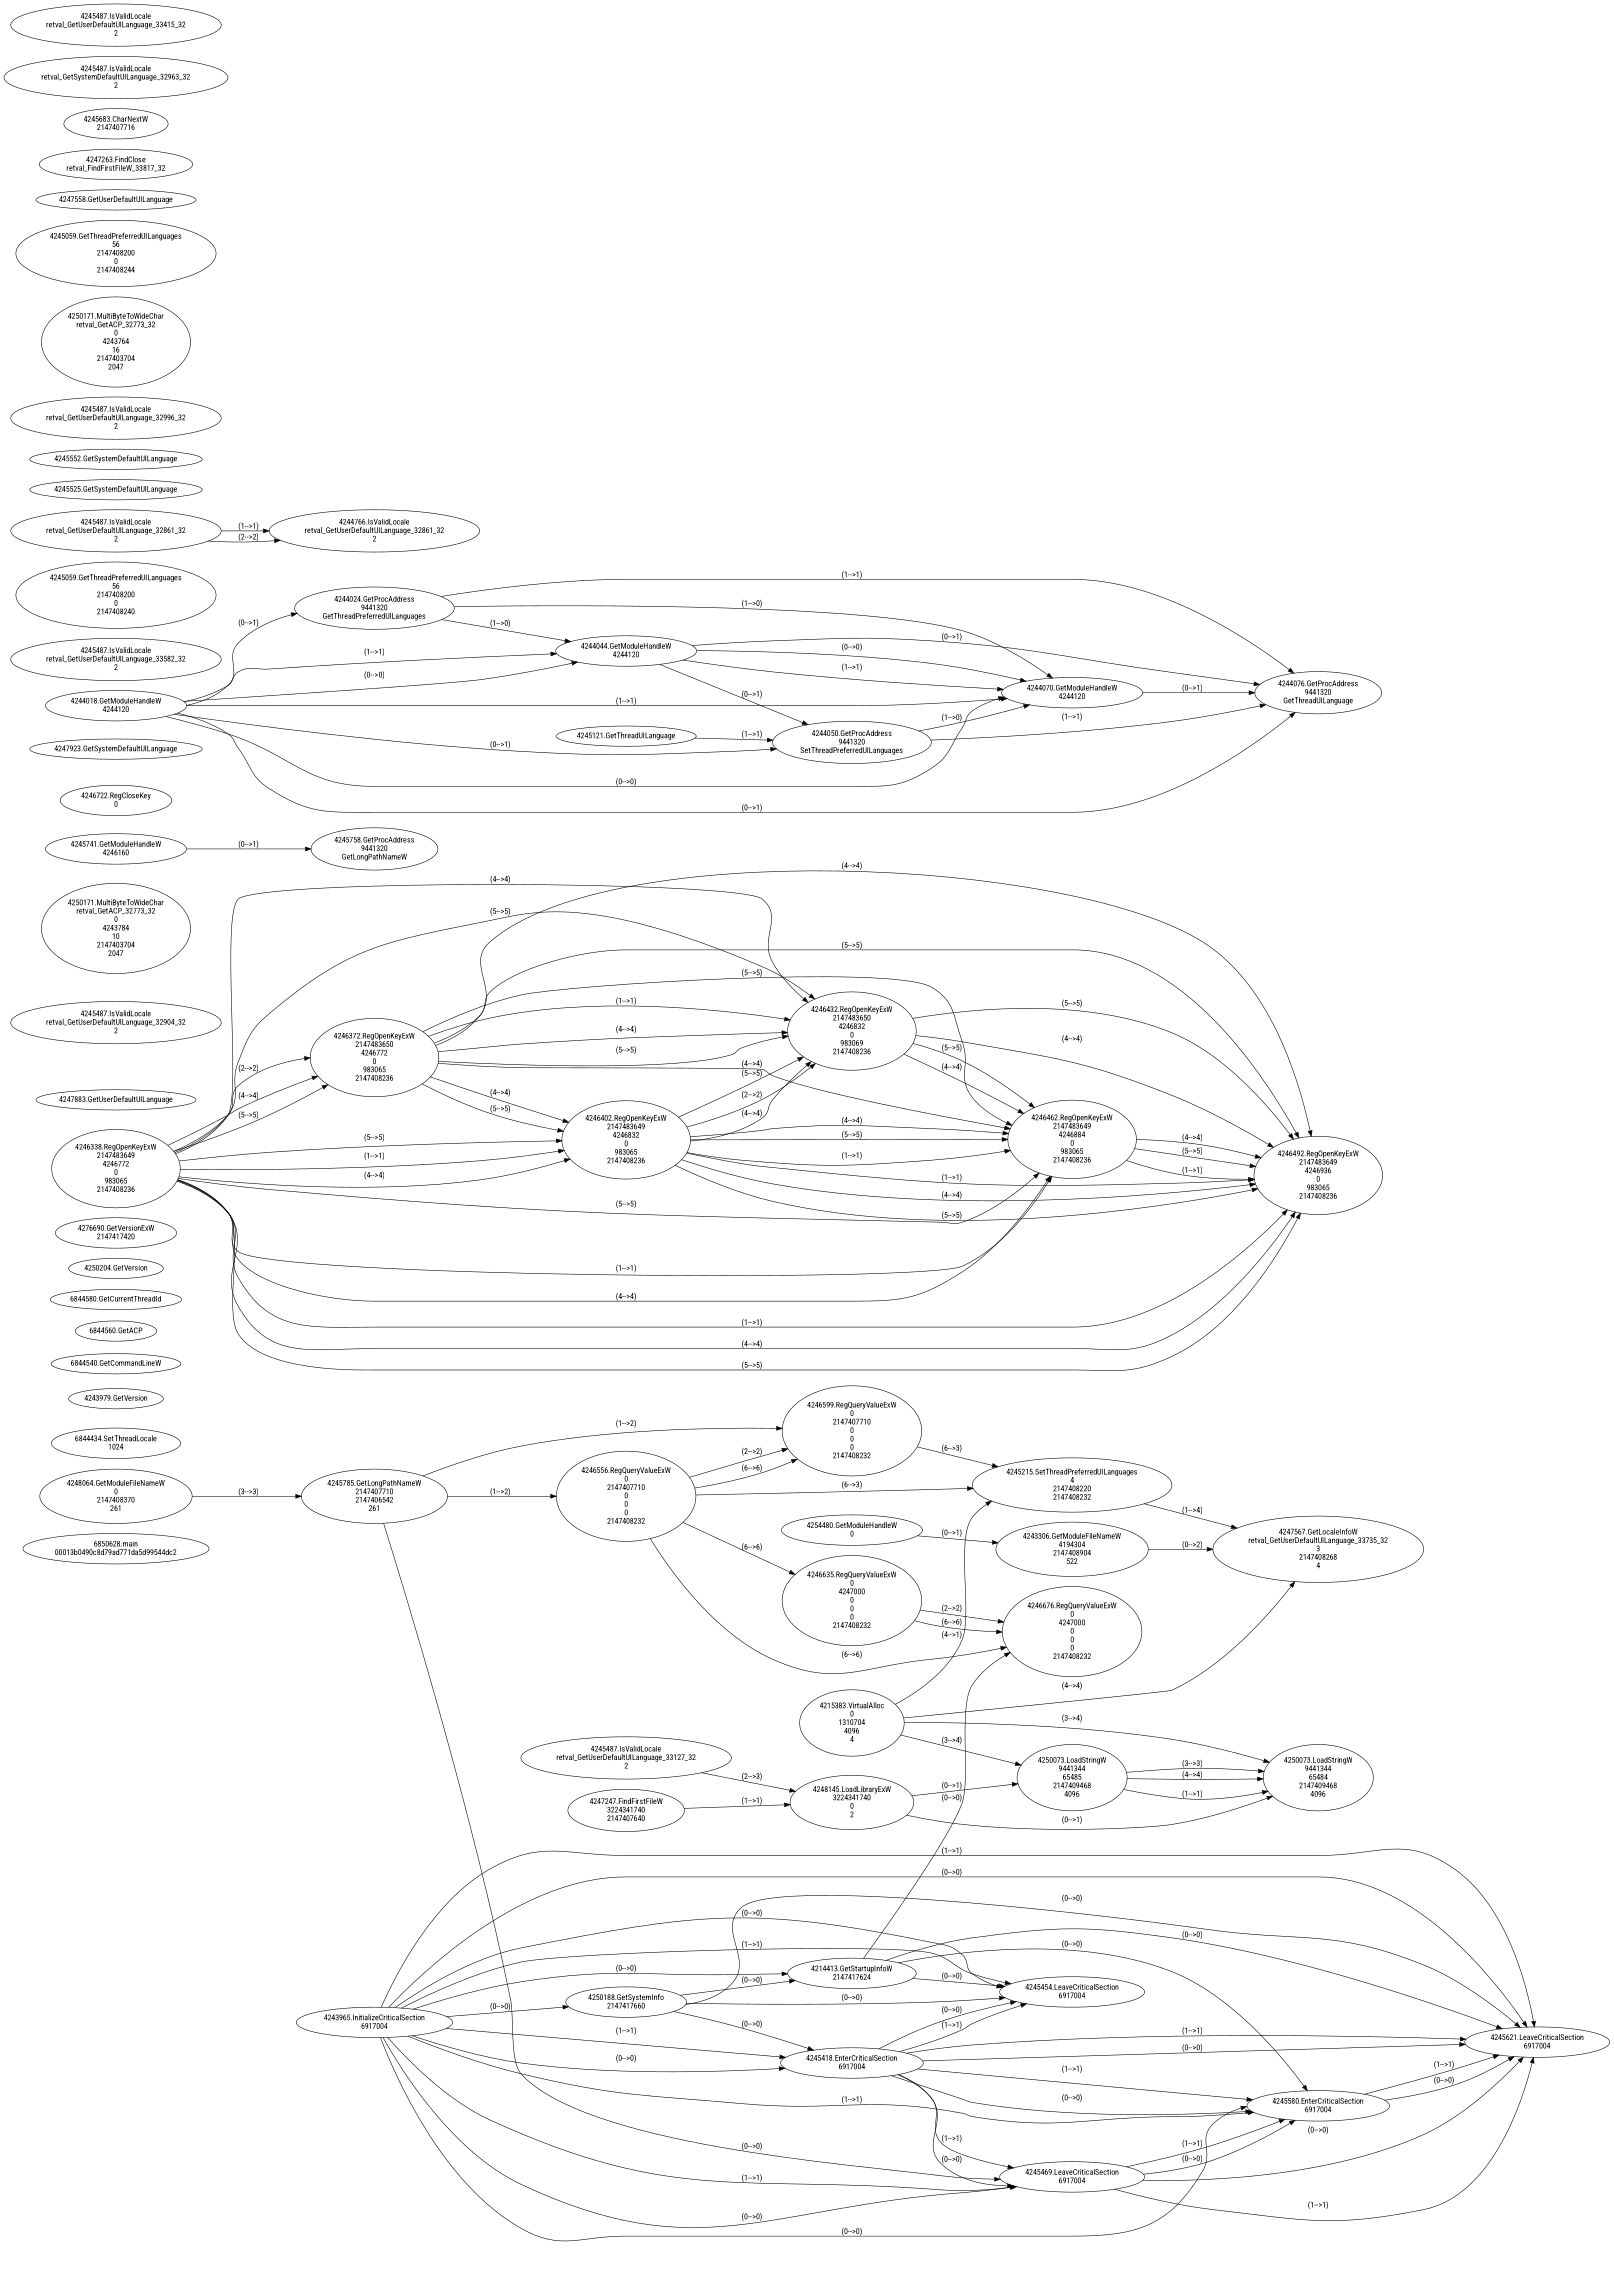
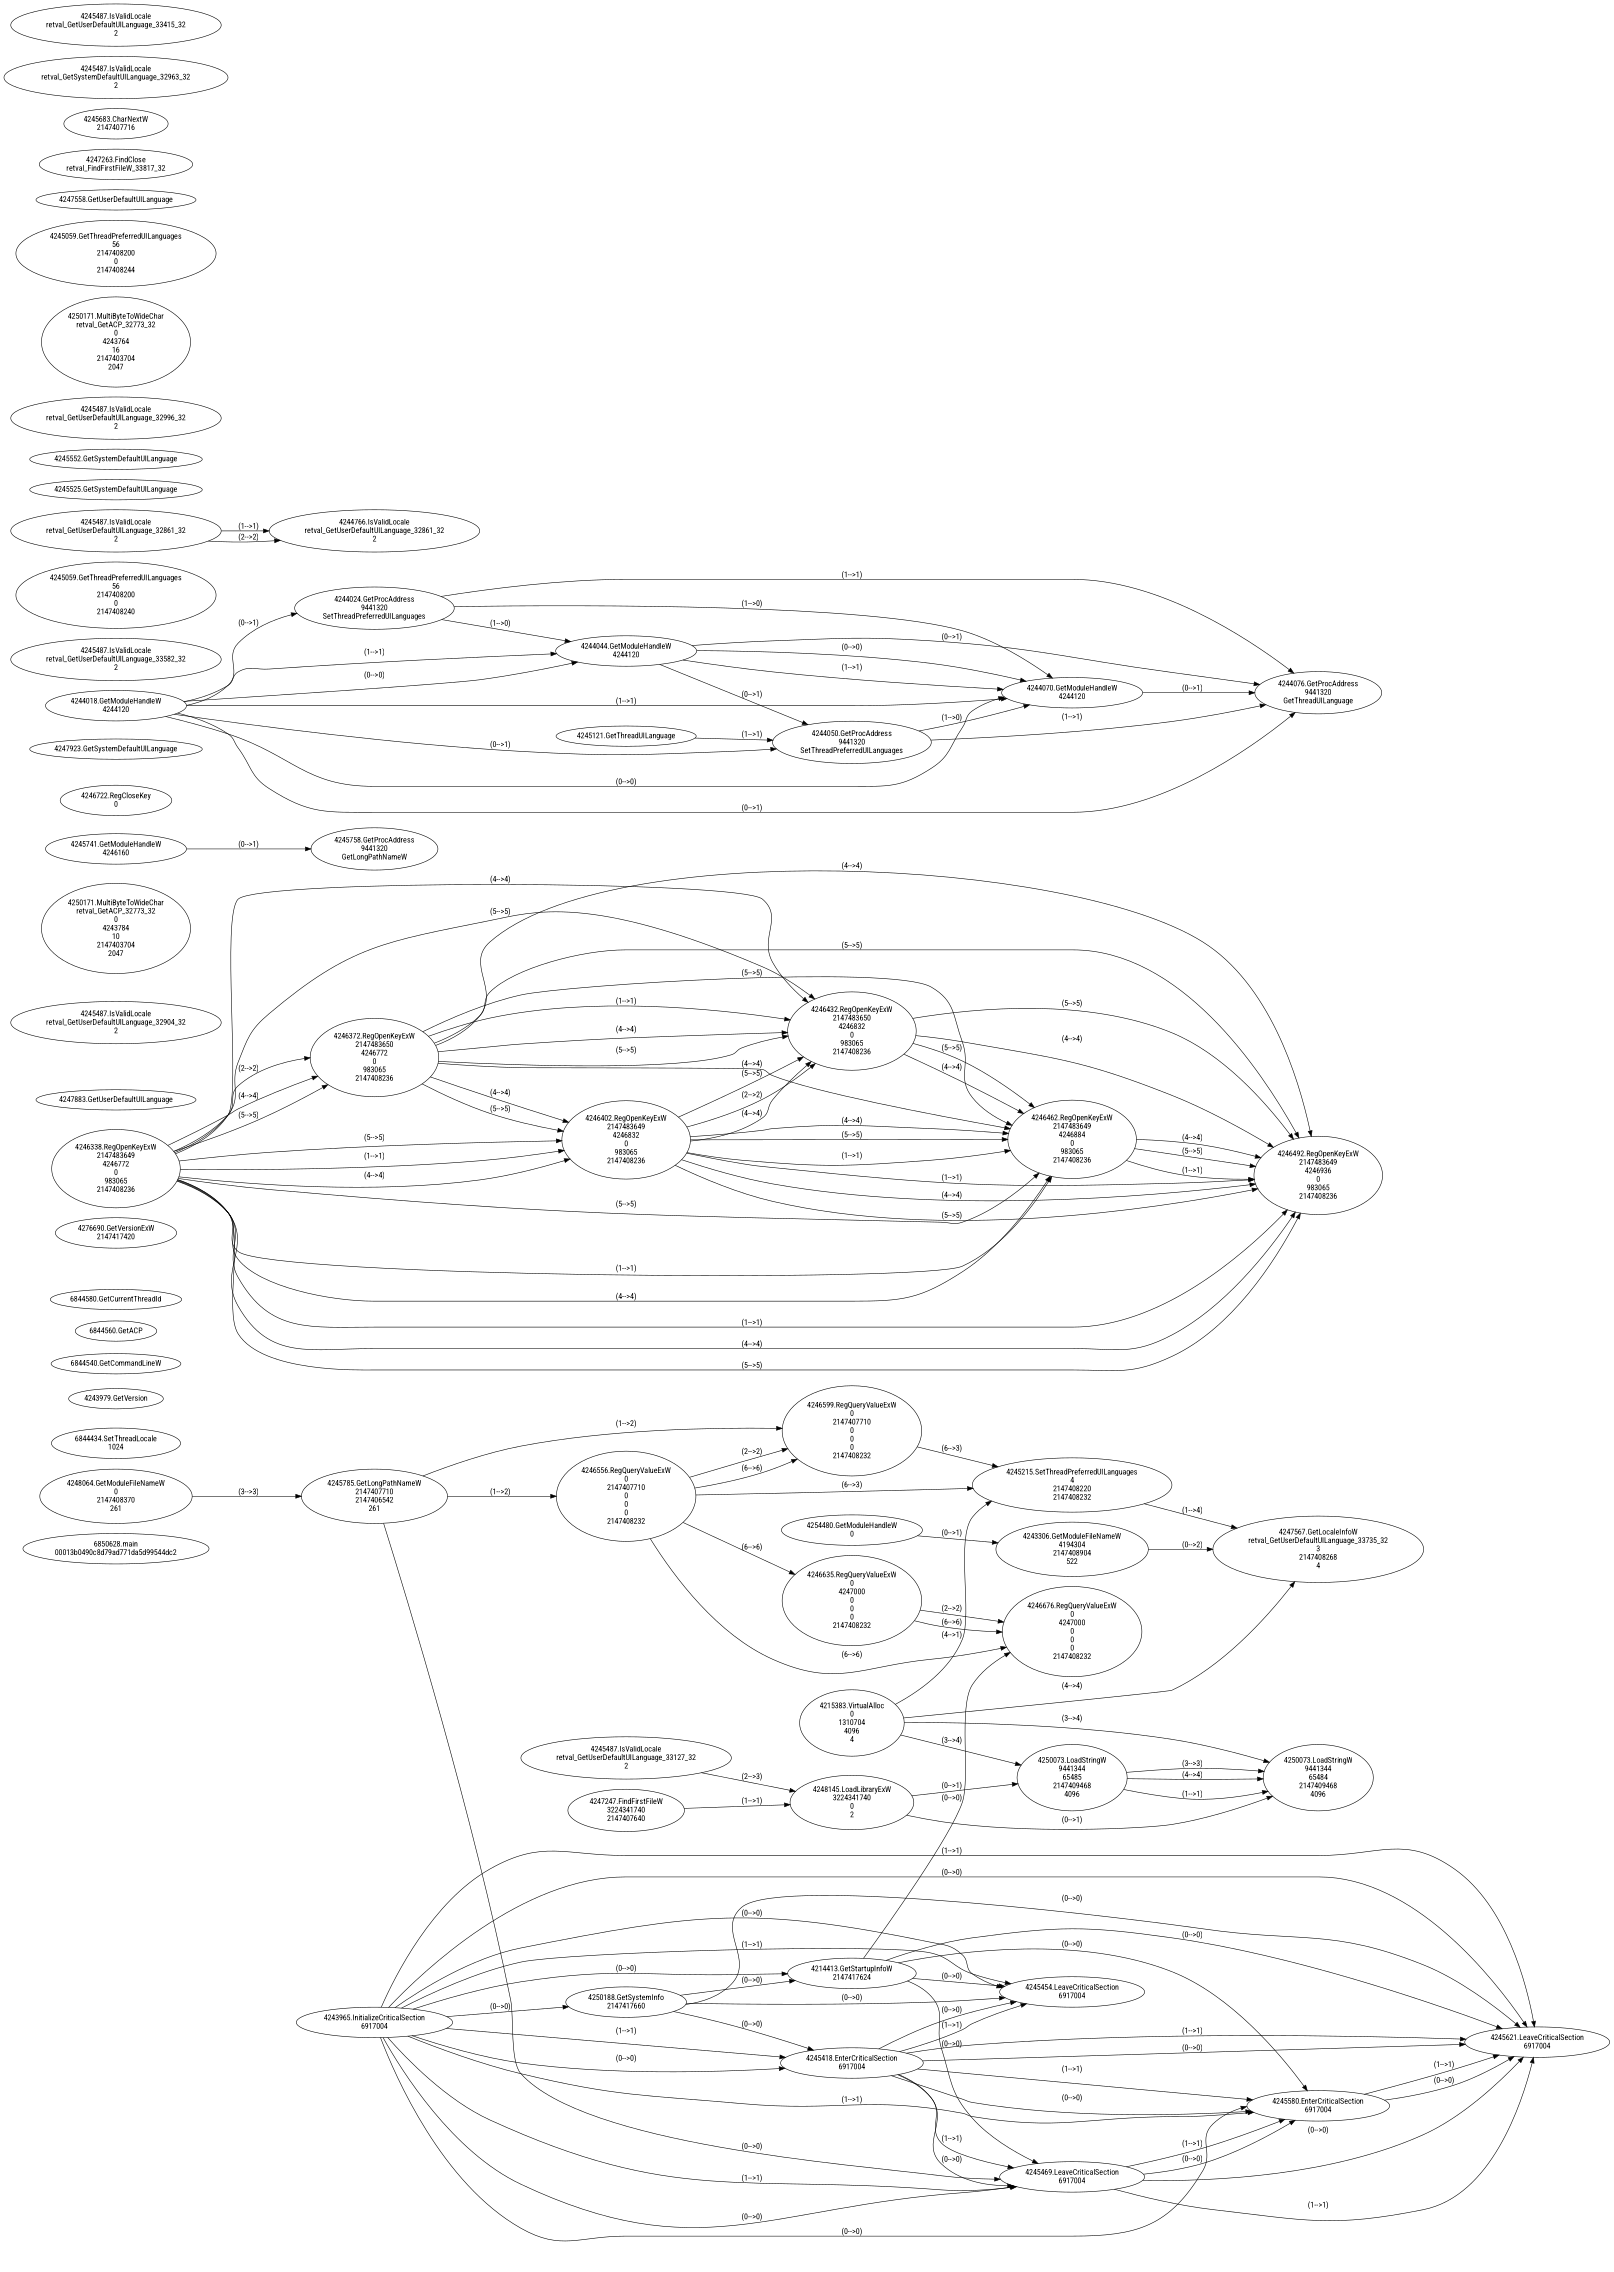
(374, 608) -> (374, 608)
(852, 1031) -> (852, 1031)
(116, 1268) -> none
none -> (951, 2081)
